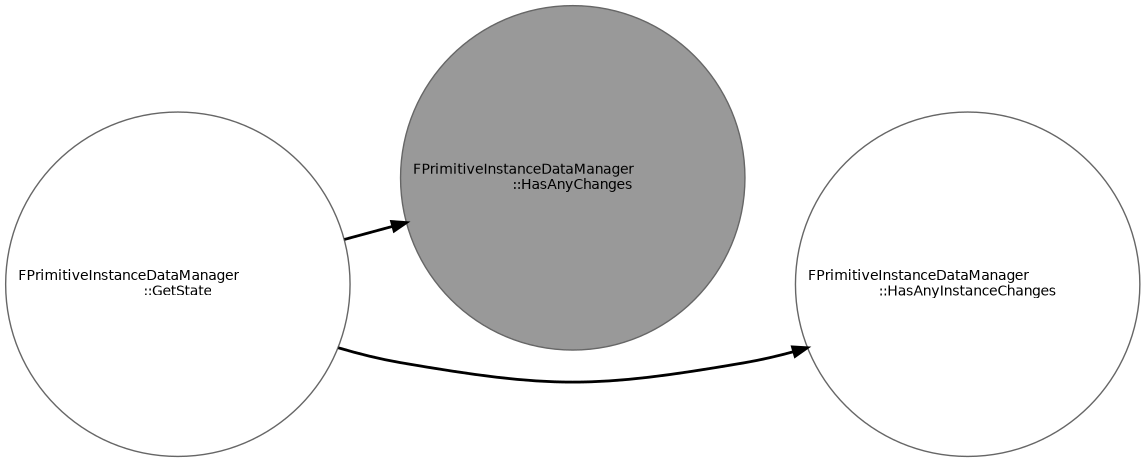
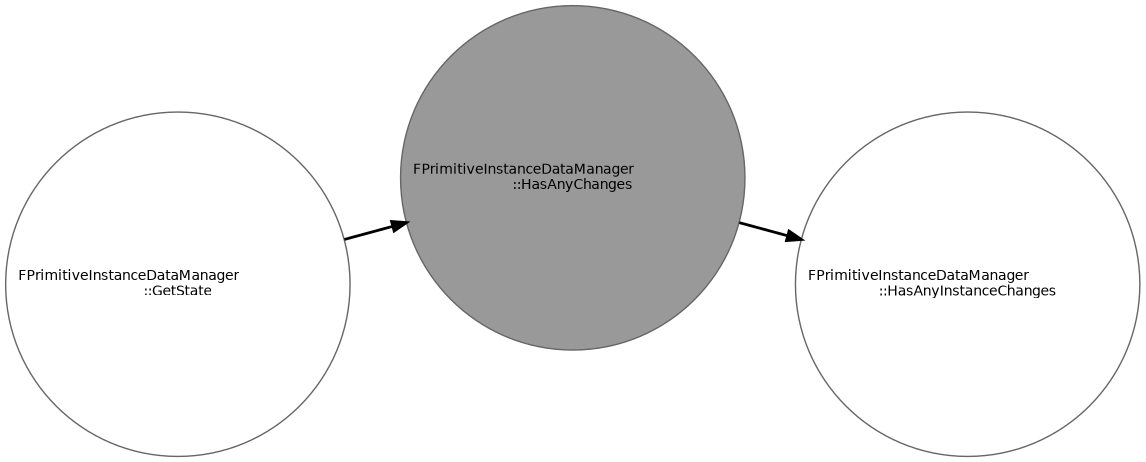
(566, 382) -> (764, 229)
